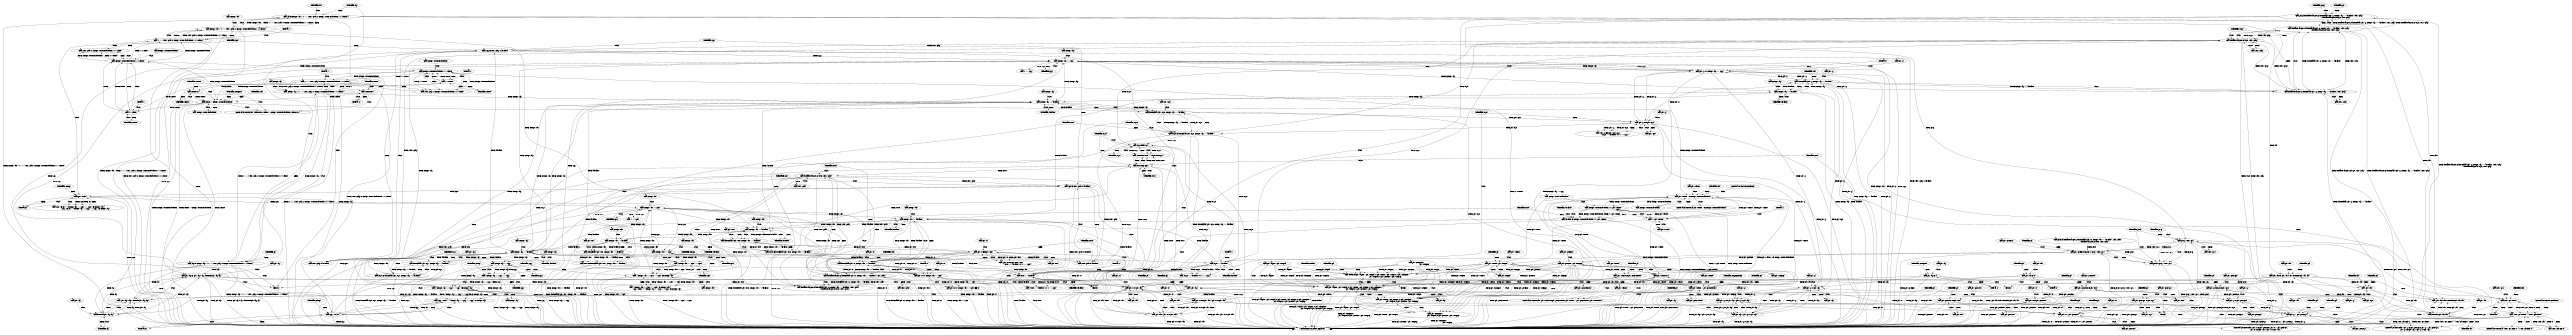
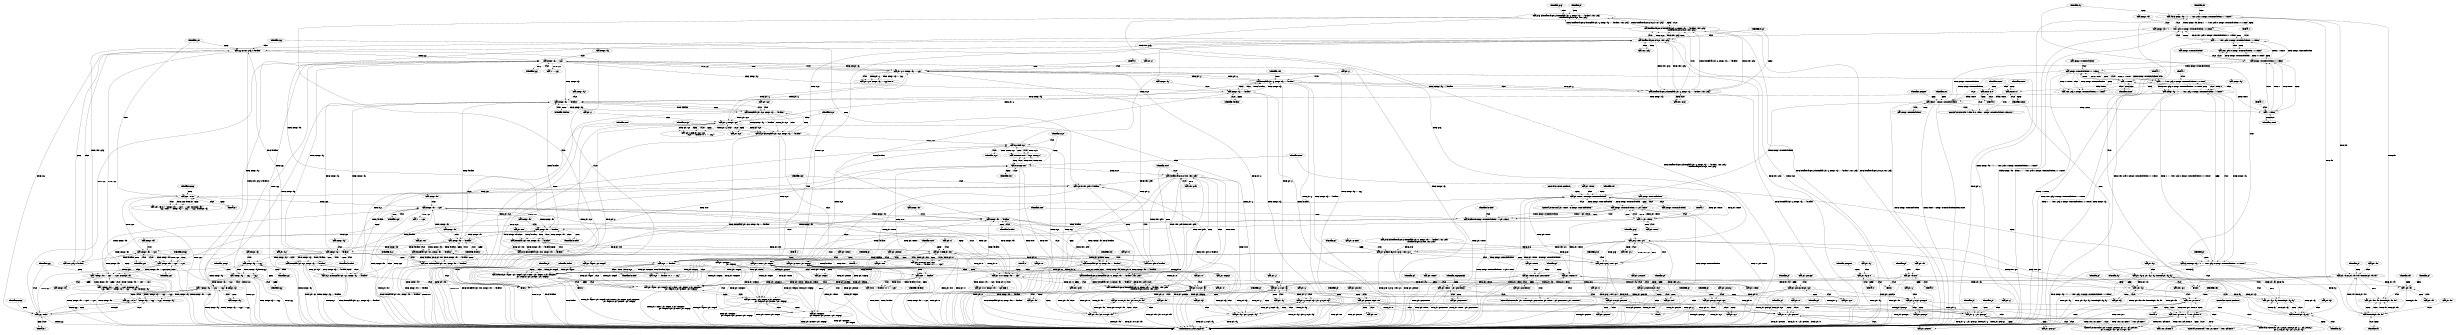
none -> (877, 82)
(1141, 166) -> (1019, 166)
(2158, 236) -> (1644, 258)
